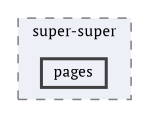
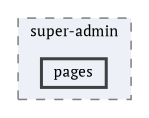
(75, 32) -> (75, 32)
